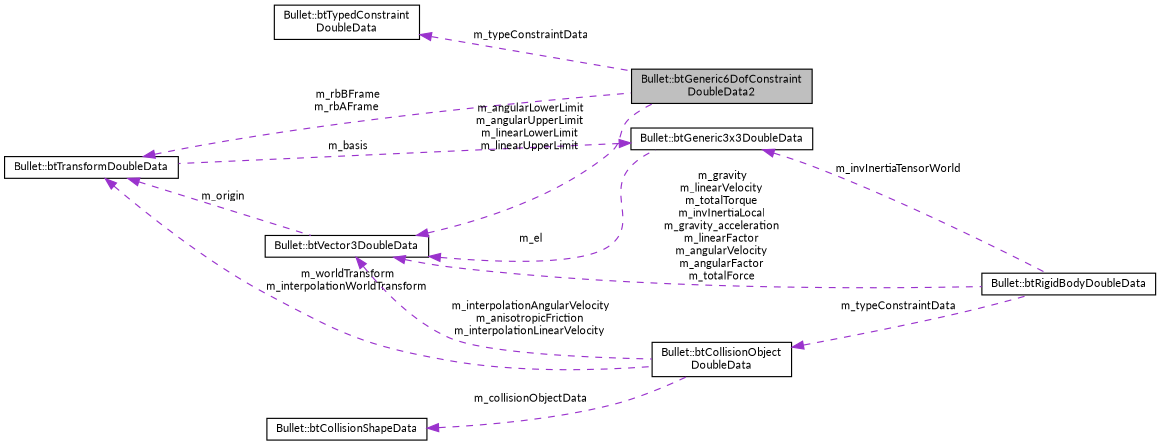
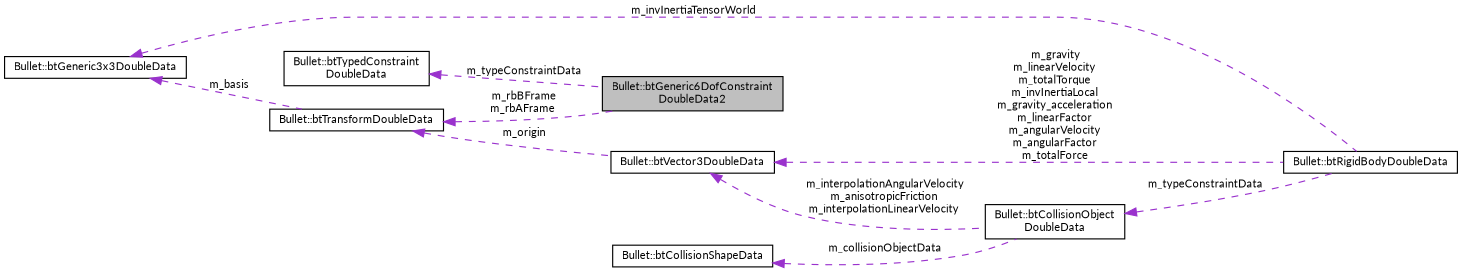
(554, 189) -> none
(584, 256) -> none
(362, 339) -> none
